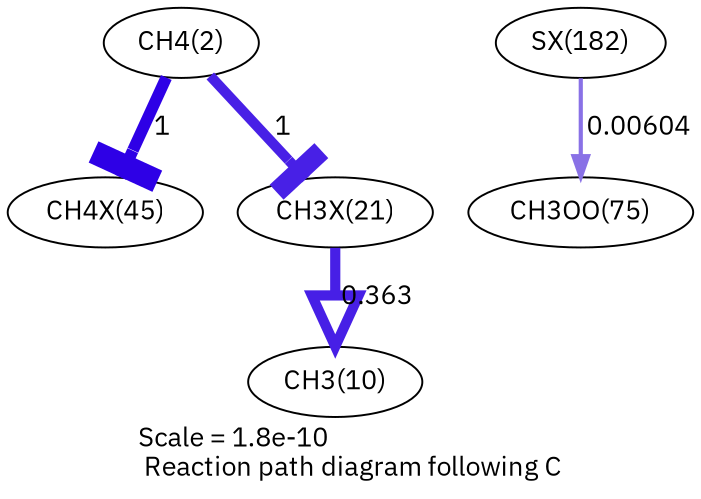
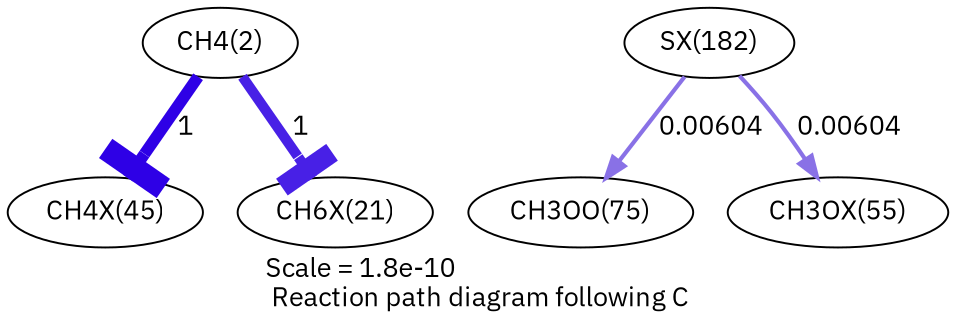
(335, 212) -> (335, 212)
none -> (838, 212)
(335, 382) -> none
